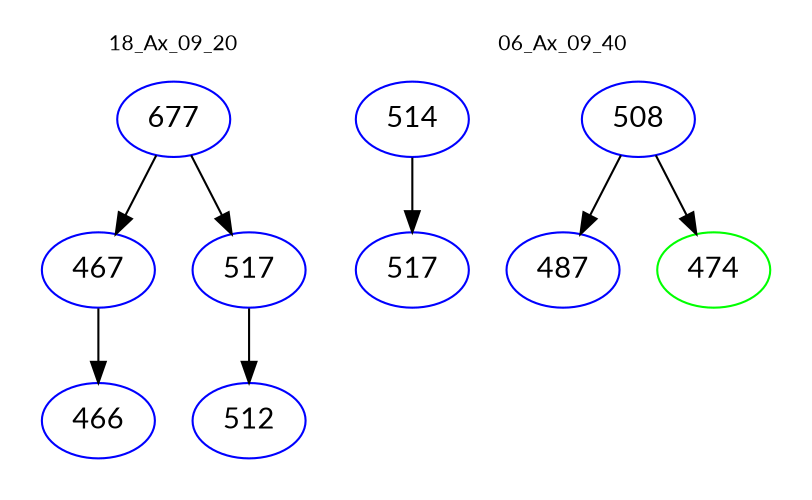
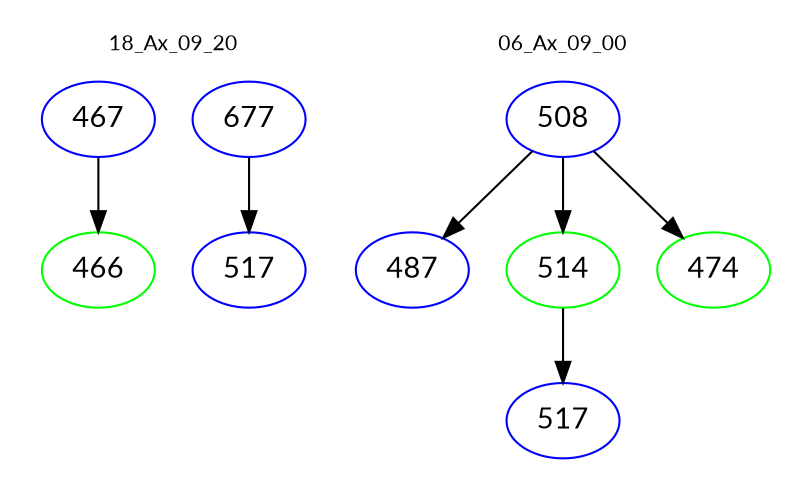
(563, 45) -> (563, 45)
(412, 119) -> (563, 270)
none -> (563, 184)
(141, 185) -> none
(98, 421) -> (98, 270)
(249, 421) -> none
